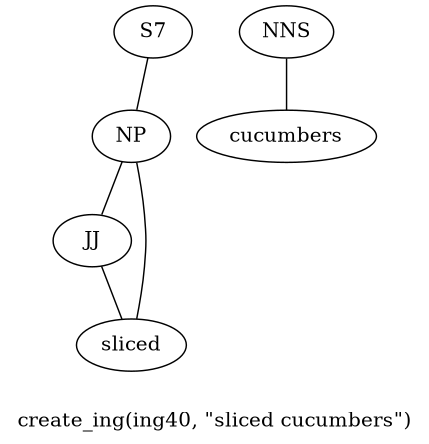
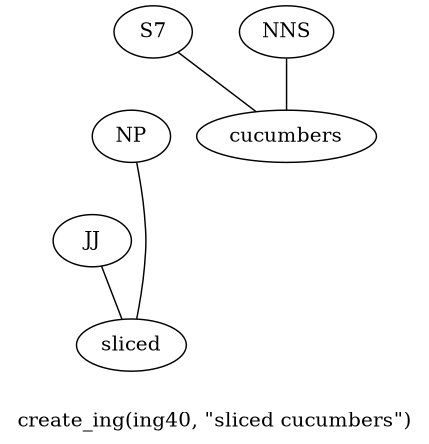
(142, 84) -> (217, 82)
(112, 188) -> none
